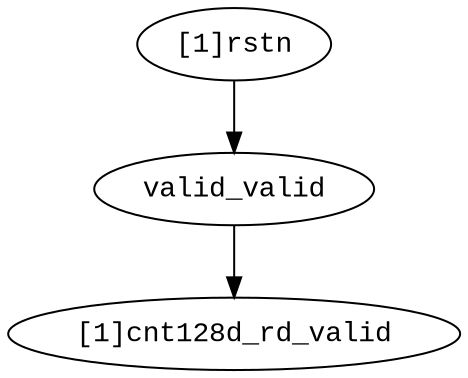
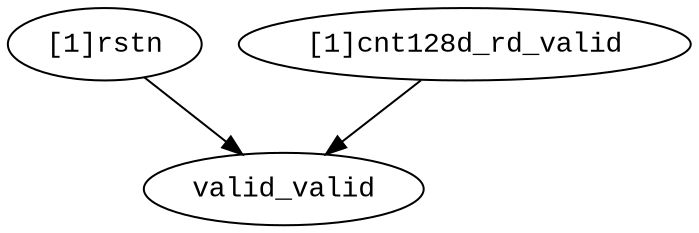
(234, 252) -> (382, 111)
